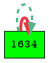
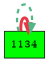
(25, 45) -> (25, 45)
